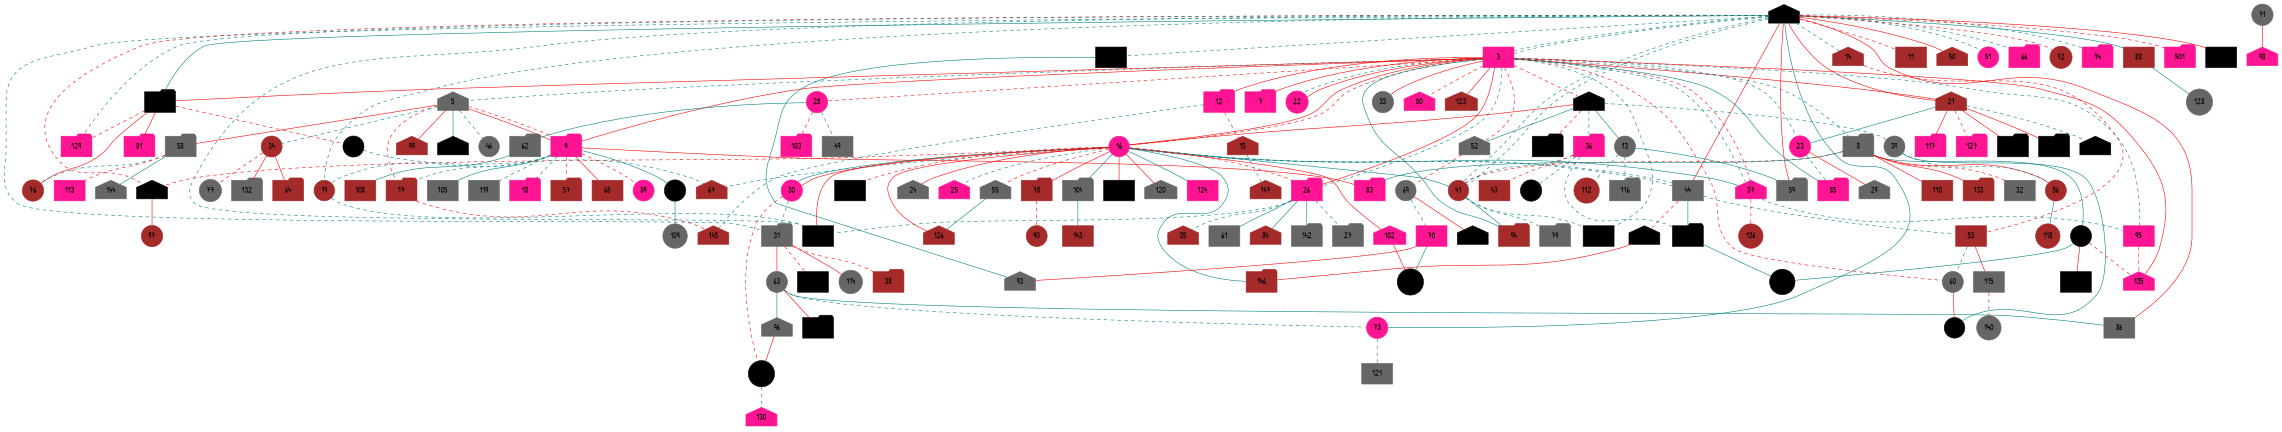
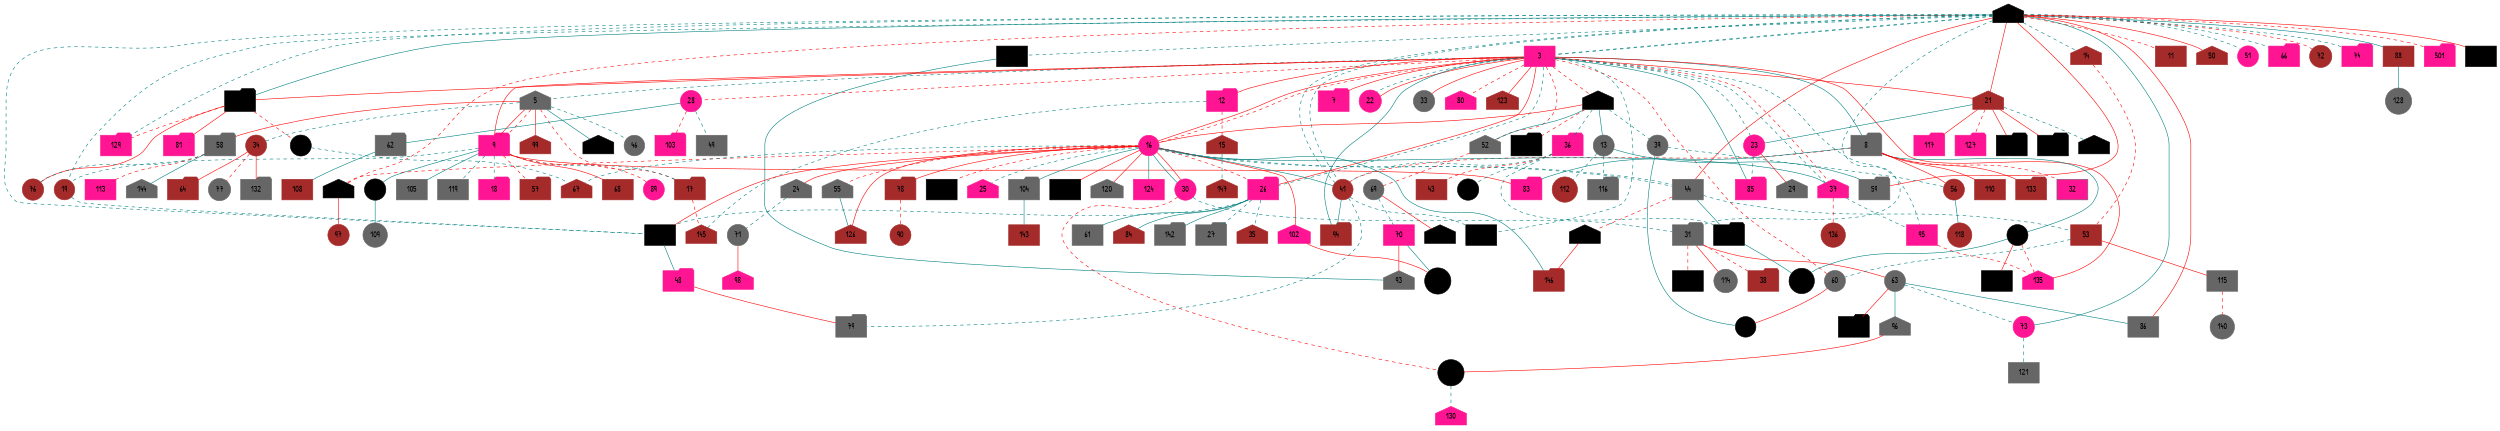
(1759, 83) -> (1721, 66)
(2020, 191) -> (2072, 190)
none -> (762, 216)
none -> (678, 281)
